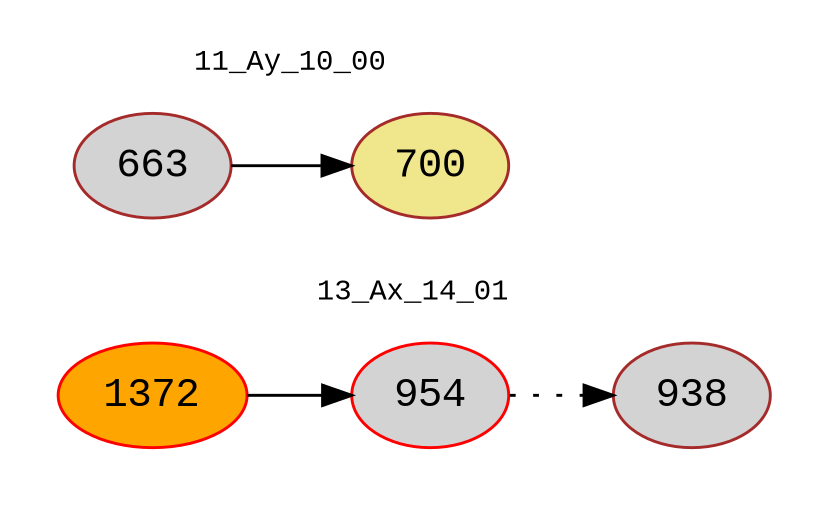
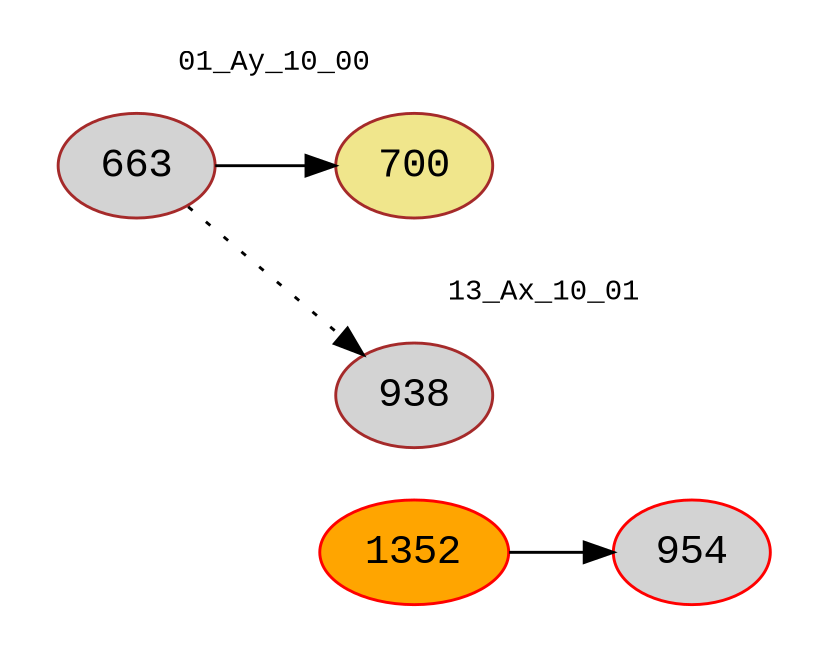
(291, 62) -> (275, 62)
(414, 292) -> (545, 292)
(153, 395) -> (414, 552)
(547, 395) -> (265, 271)
